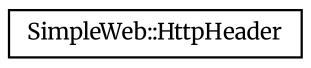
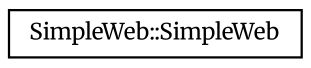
(155, 34) -> (155, 34)
